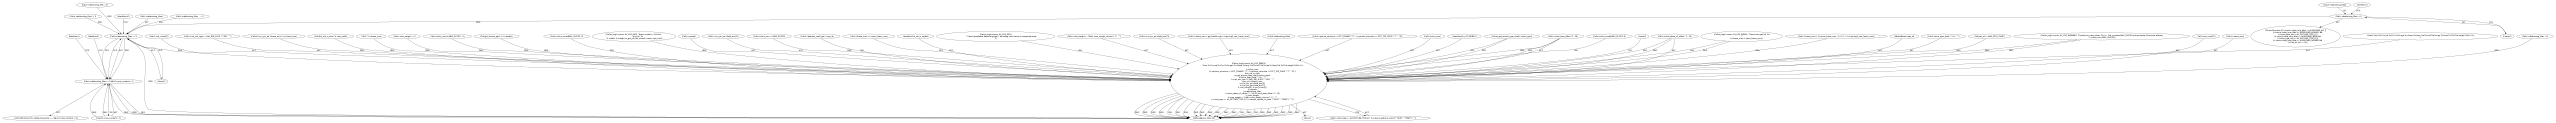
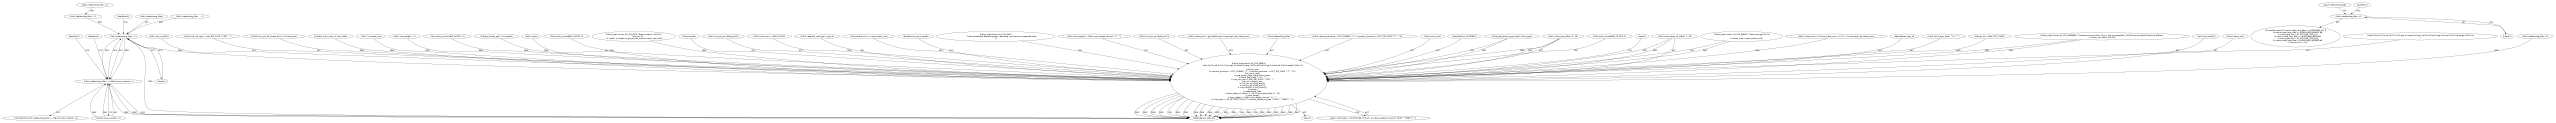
(1228, 19) -> none
(109, 20) -> (89, 10)
none -> (531, 36)
